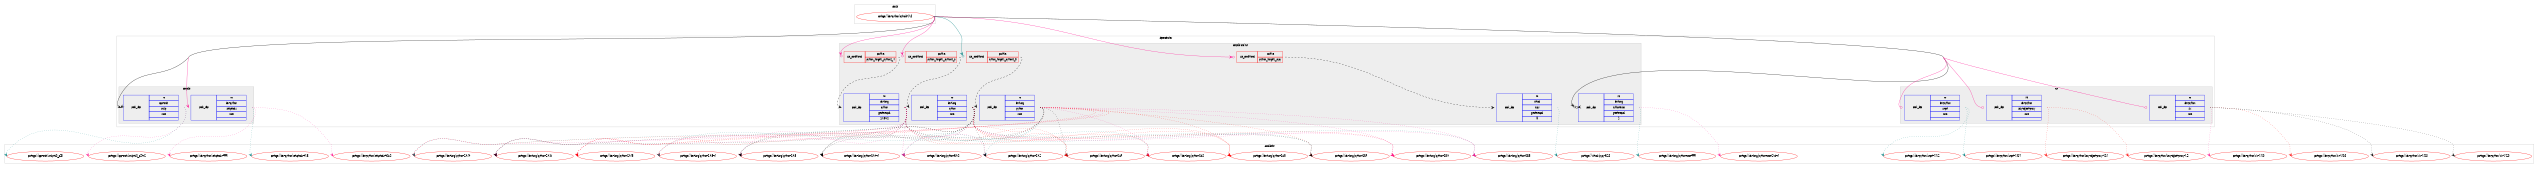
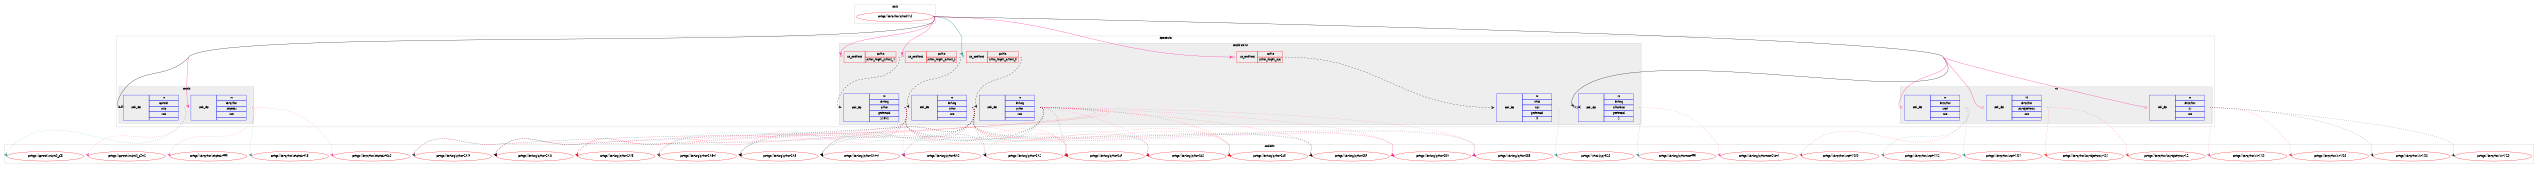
none -> (1841, 156)
